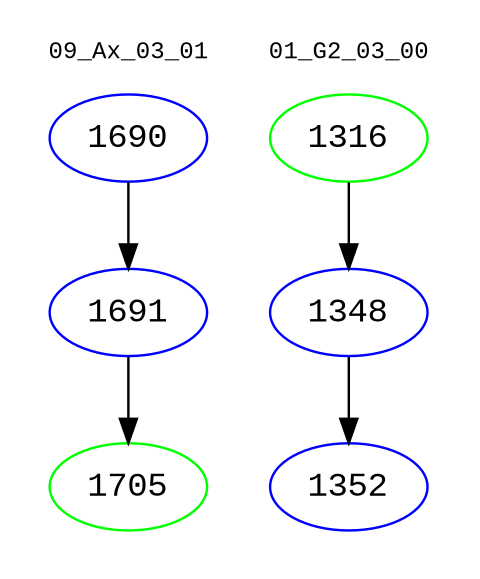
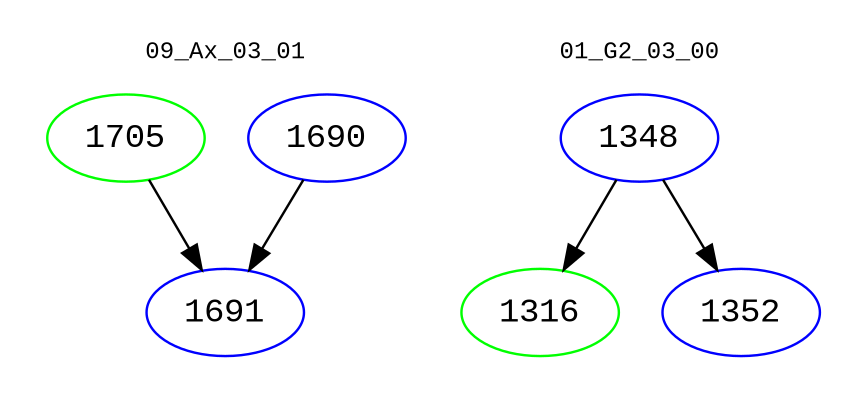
(349, 213) -> (596, 214)
(128, 388) -> (169, 214)
